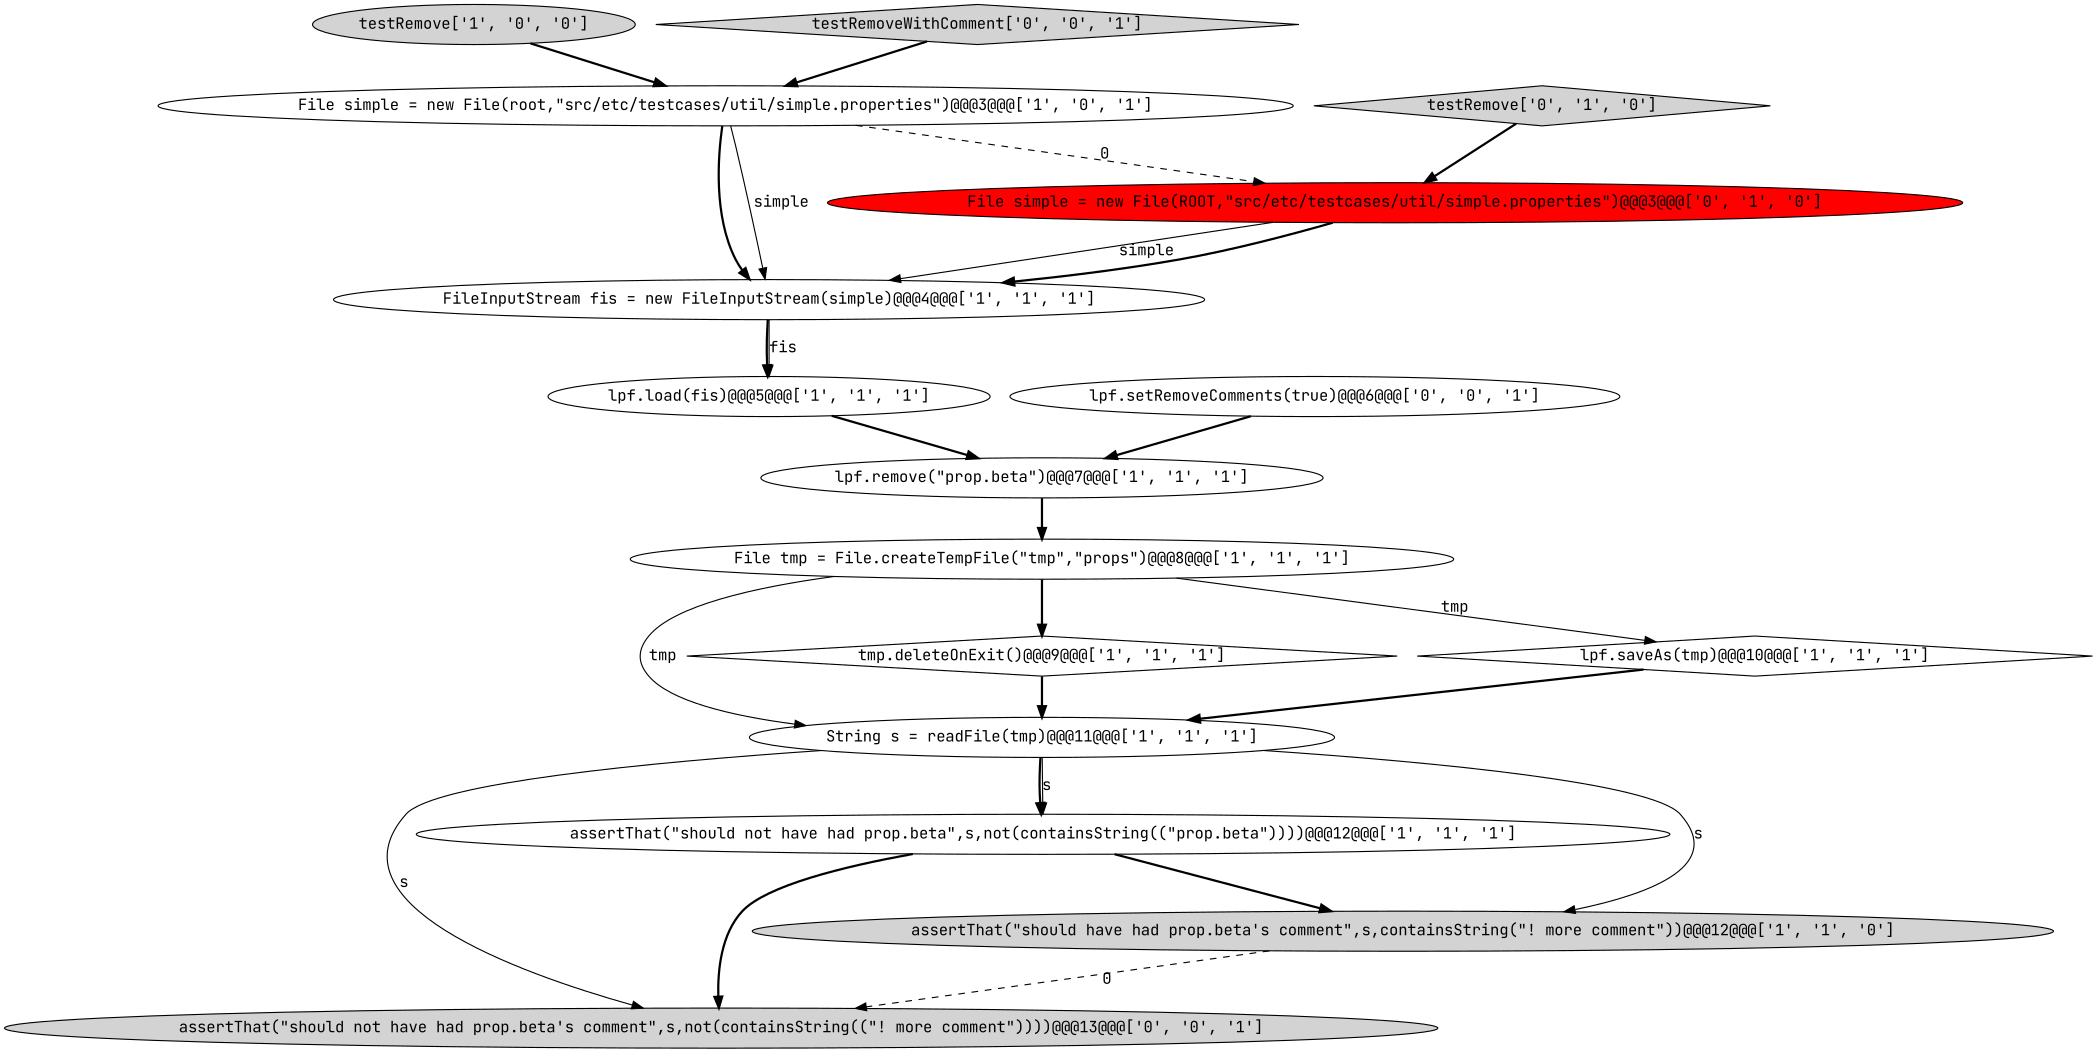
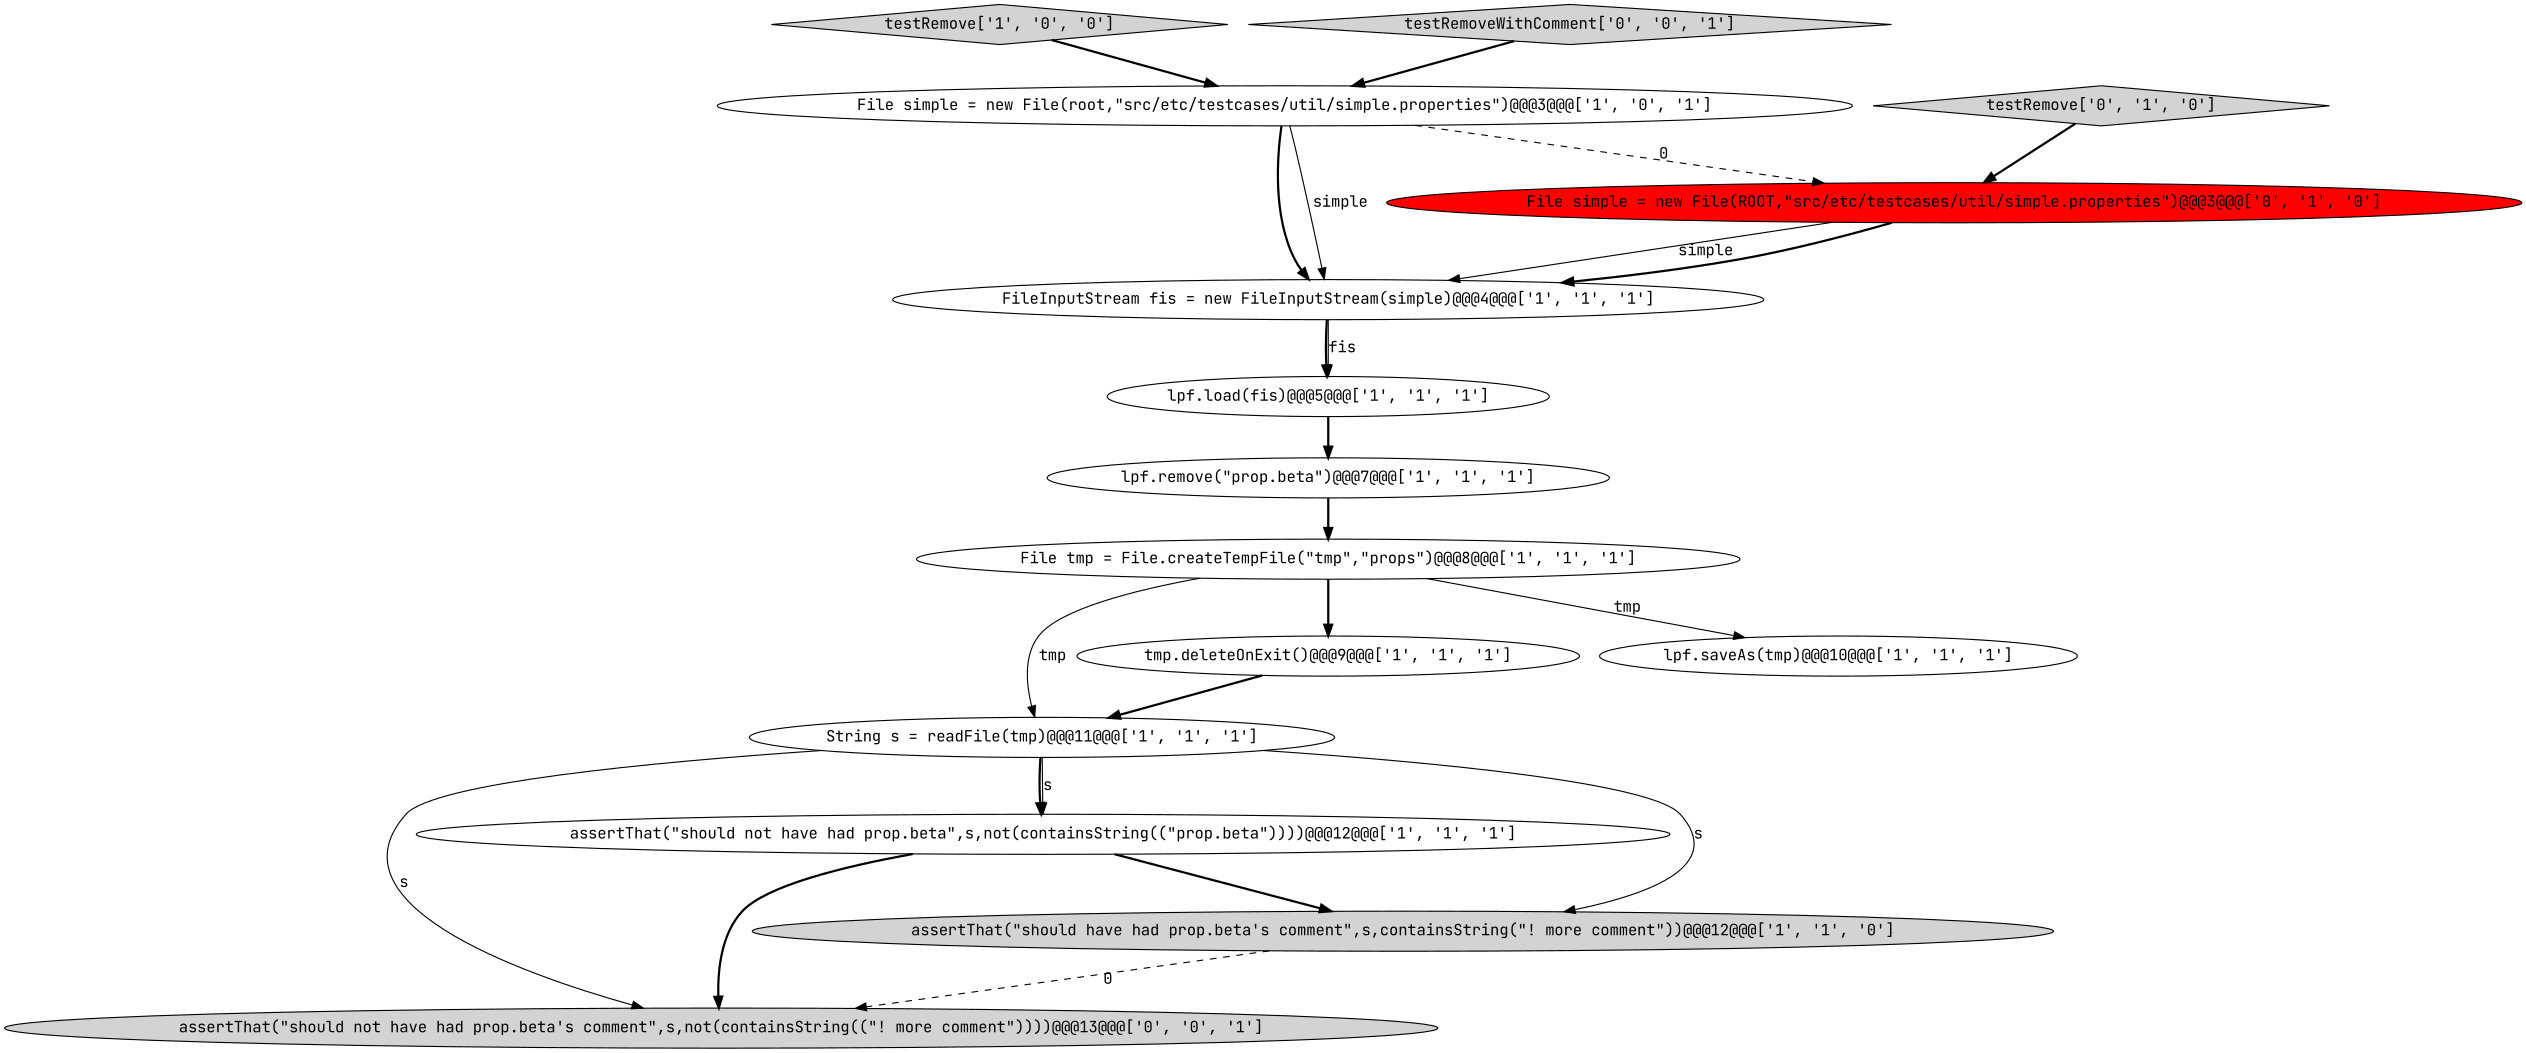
(474, 25) -> (1000, 25)
(1315, 397) -> none
(1042, 656) -> (1328, 656)
(1755, 656) -> (1838, 656)
(1422, 694) -> none
